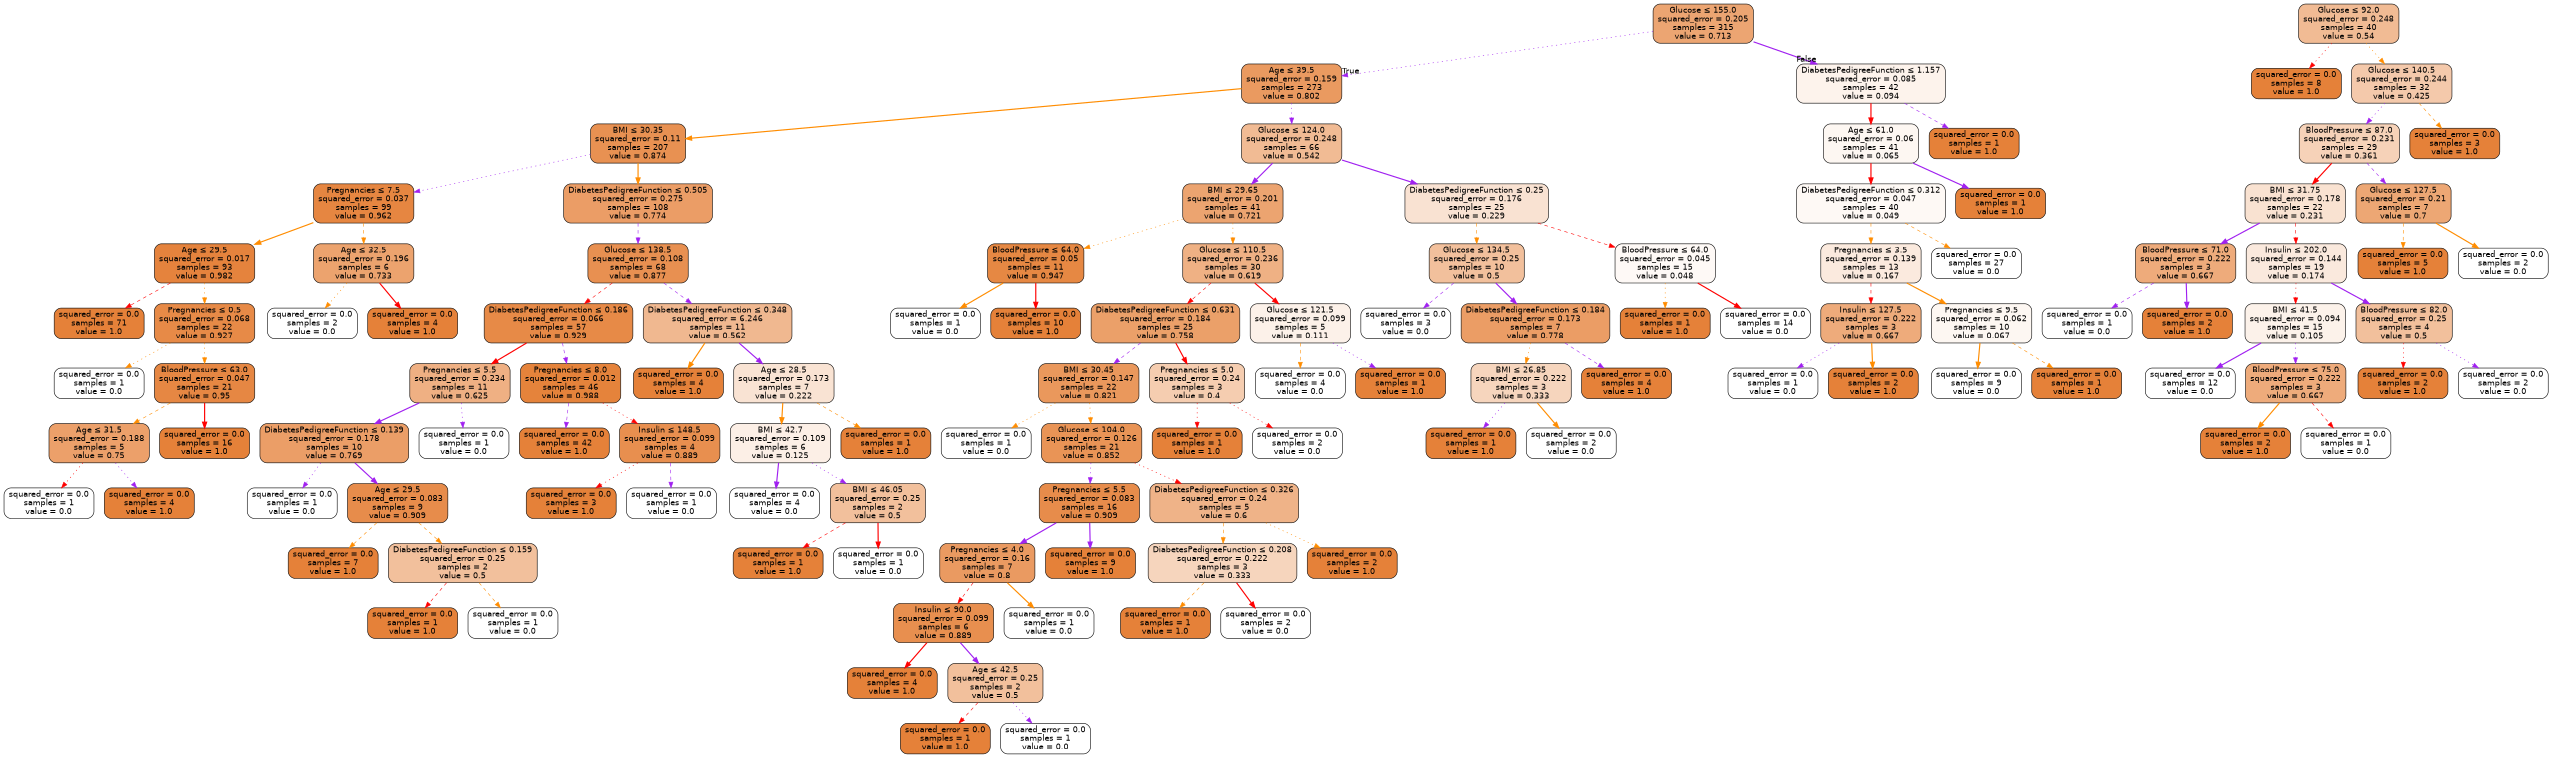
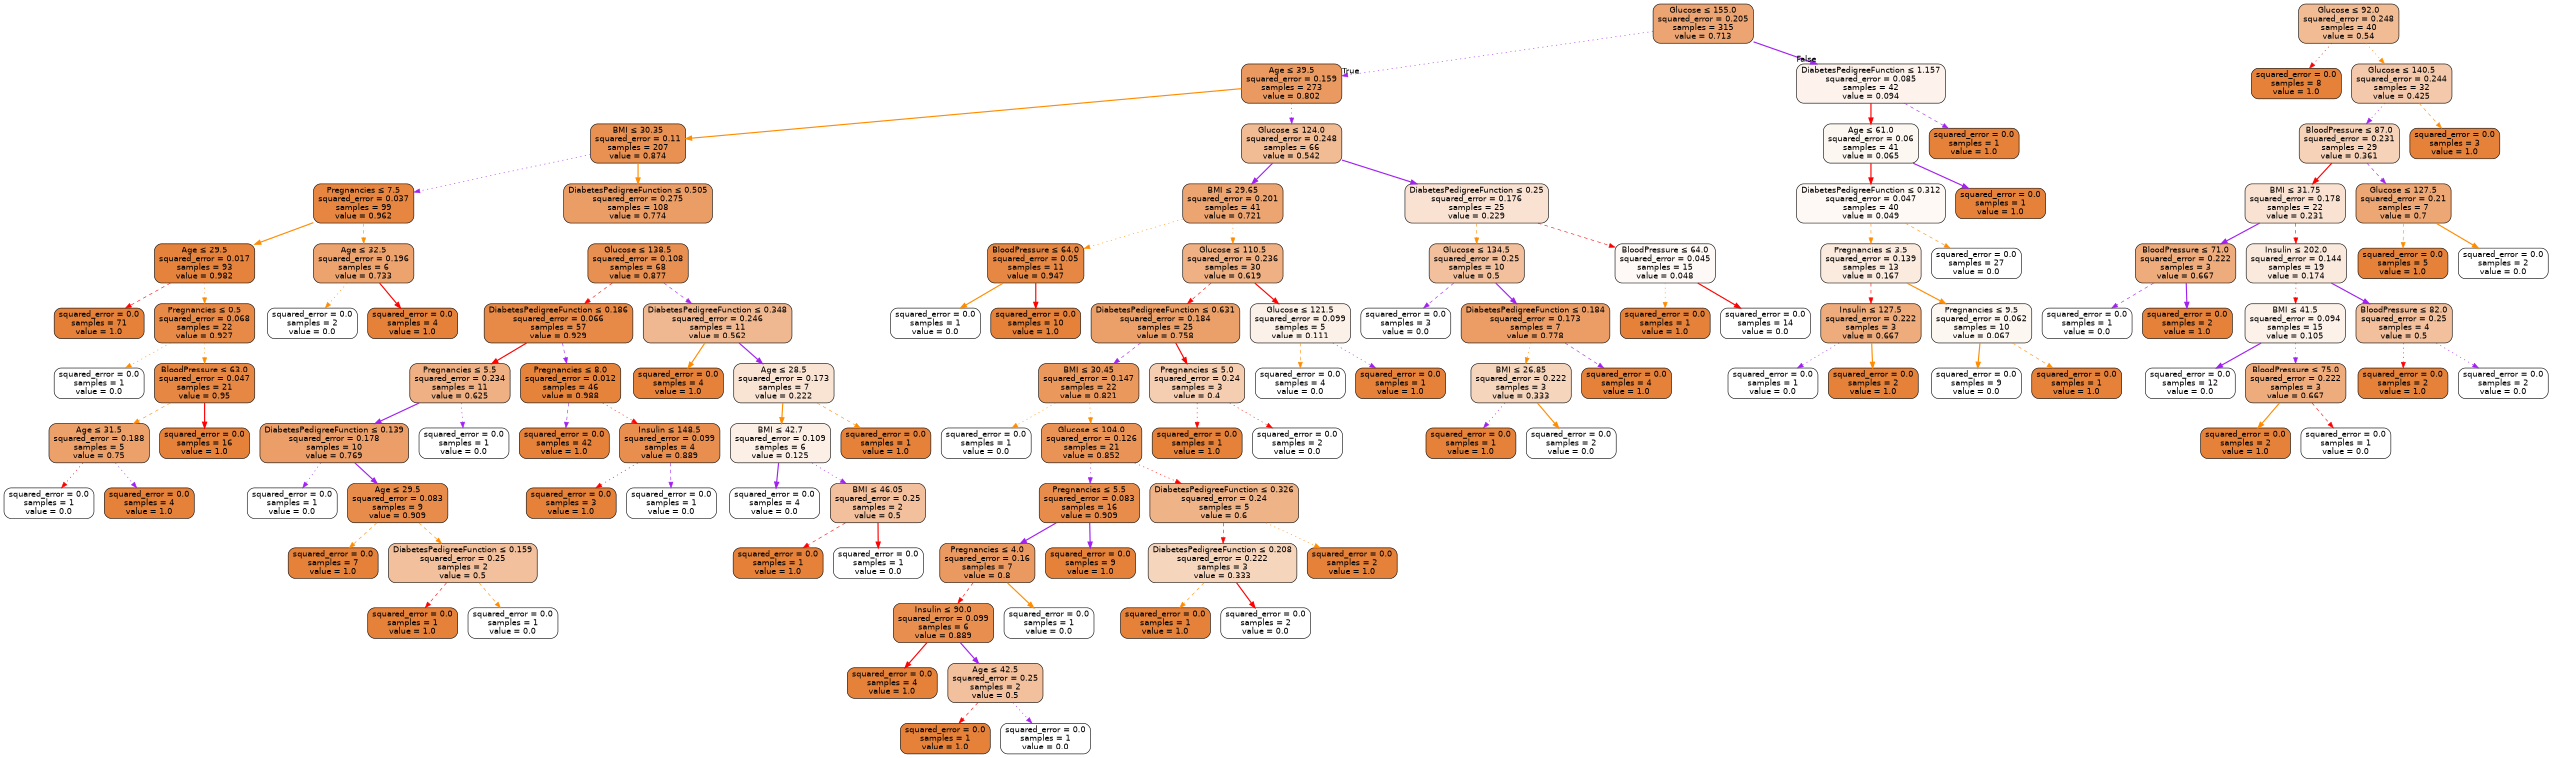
(638, 230) -> none
(718, 319) -> (718, 319)
(1223, 530) -> (1223, 530)
